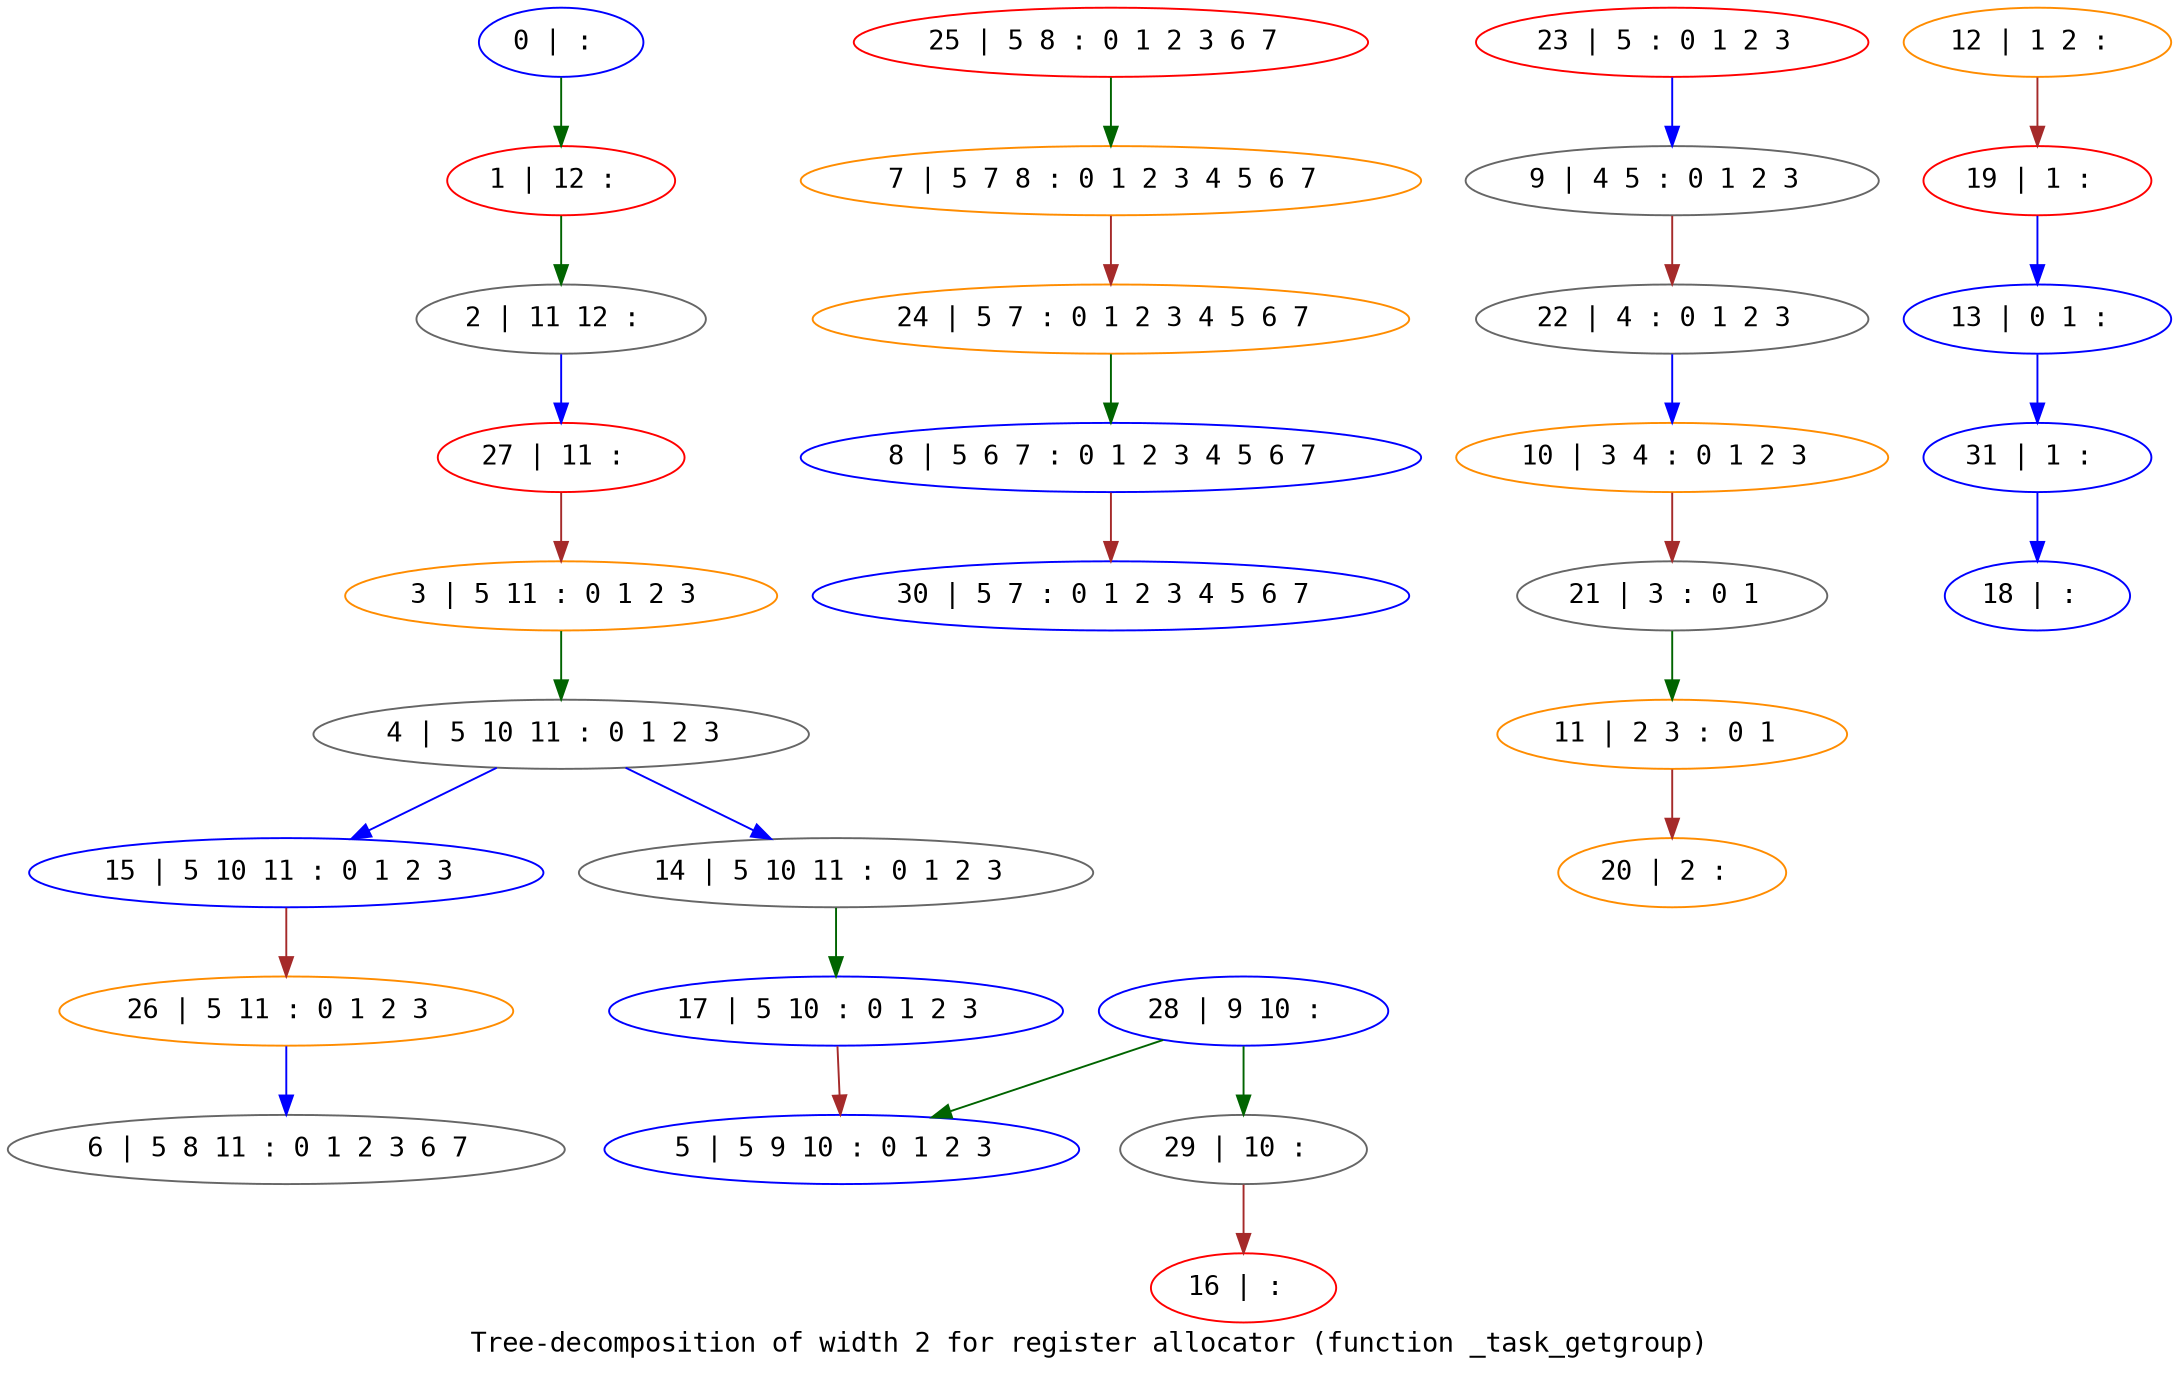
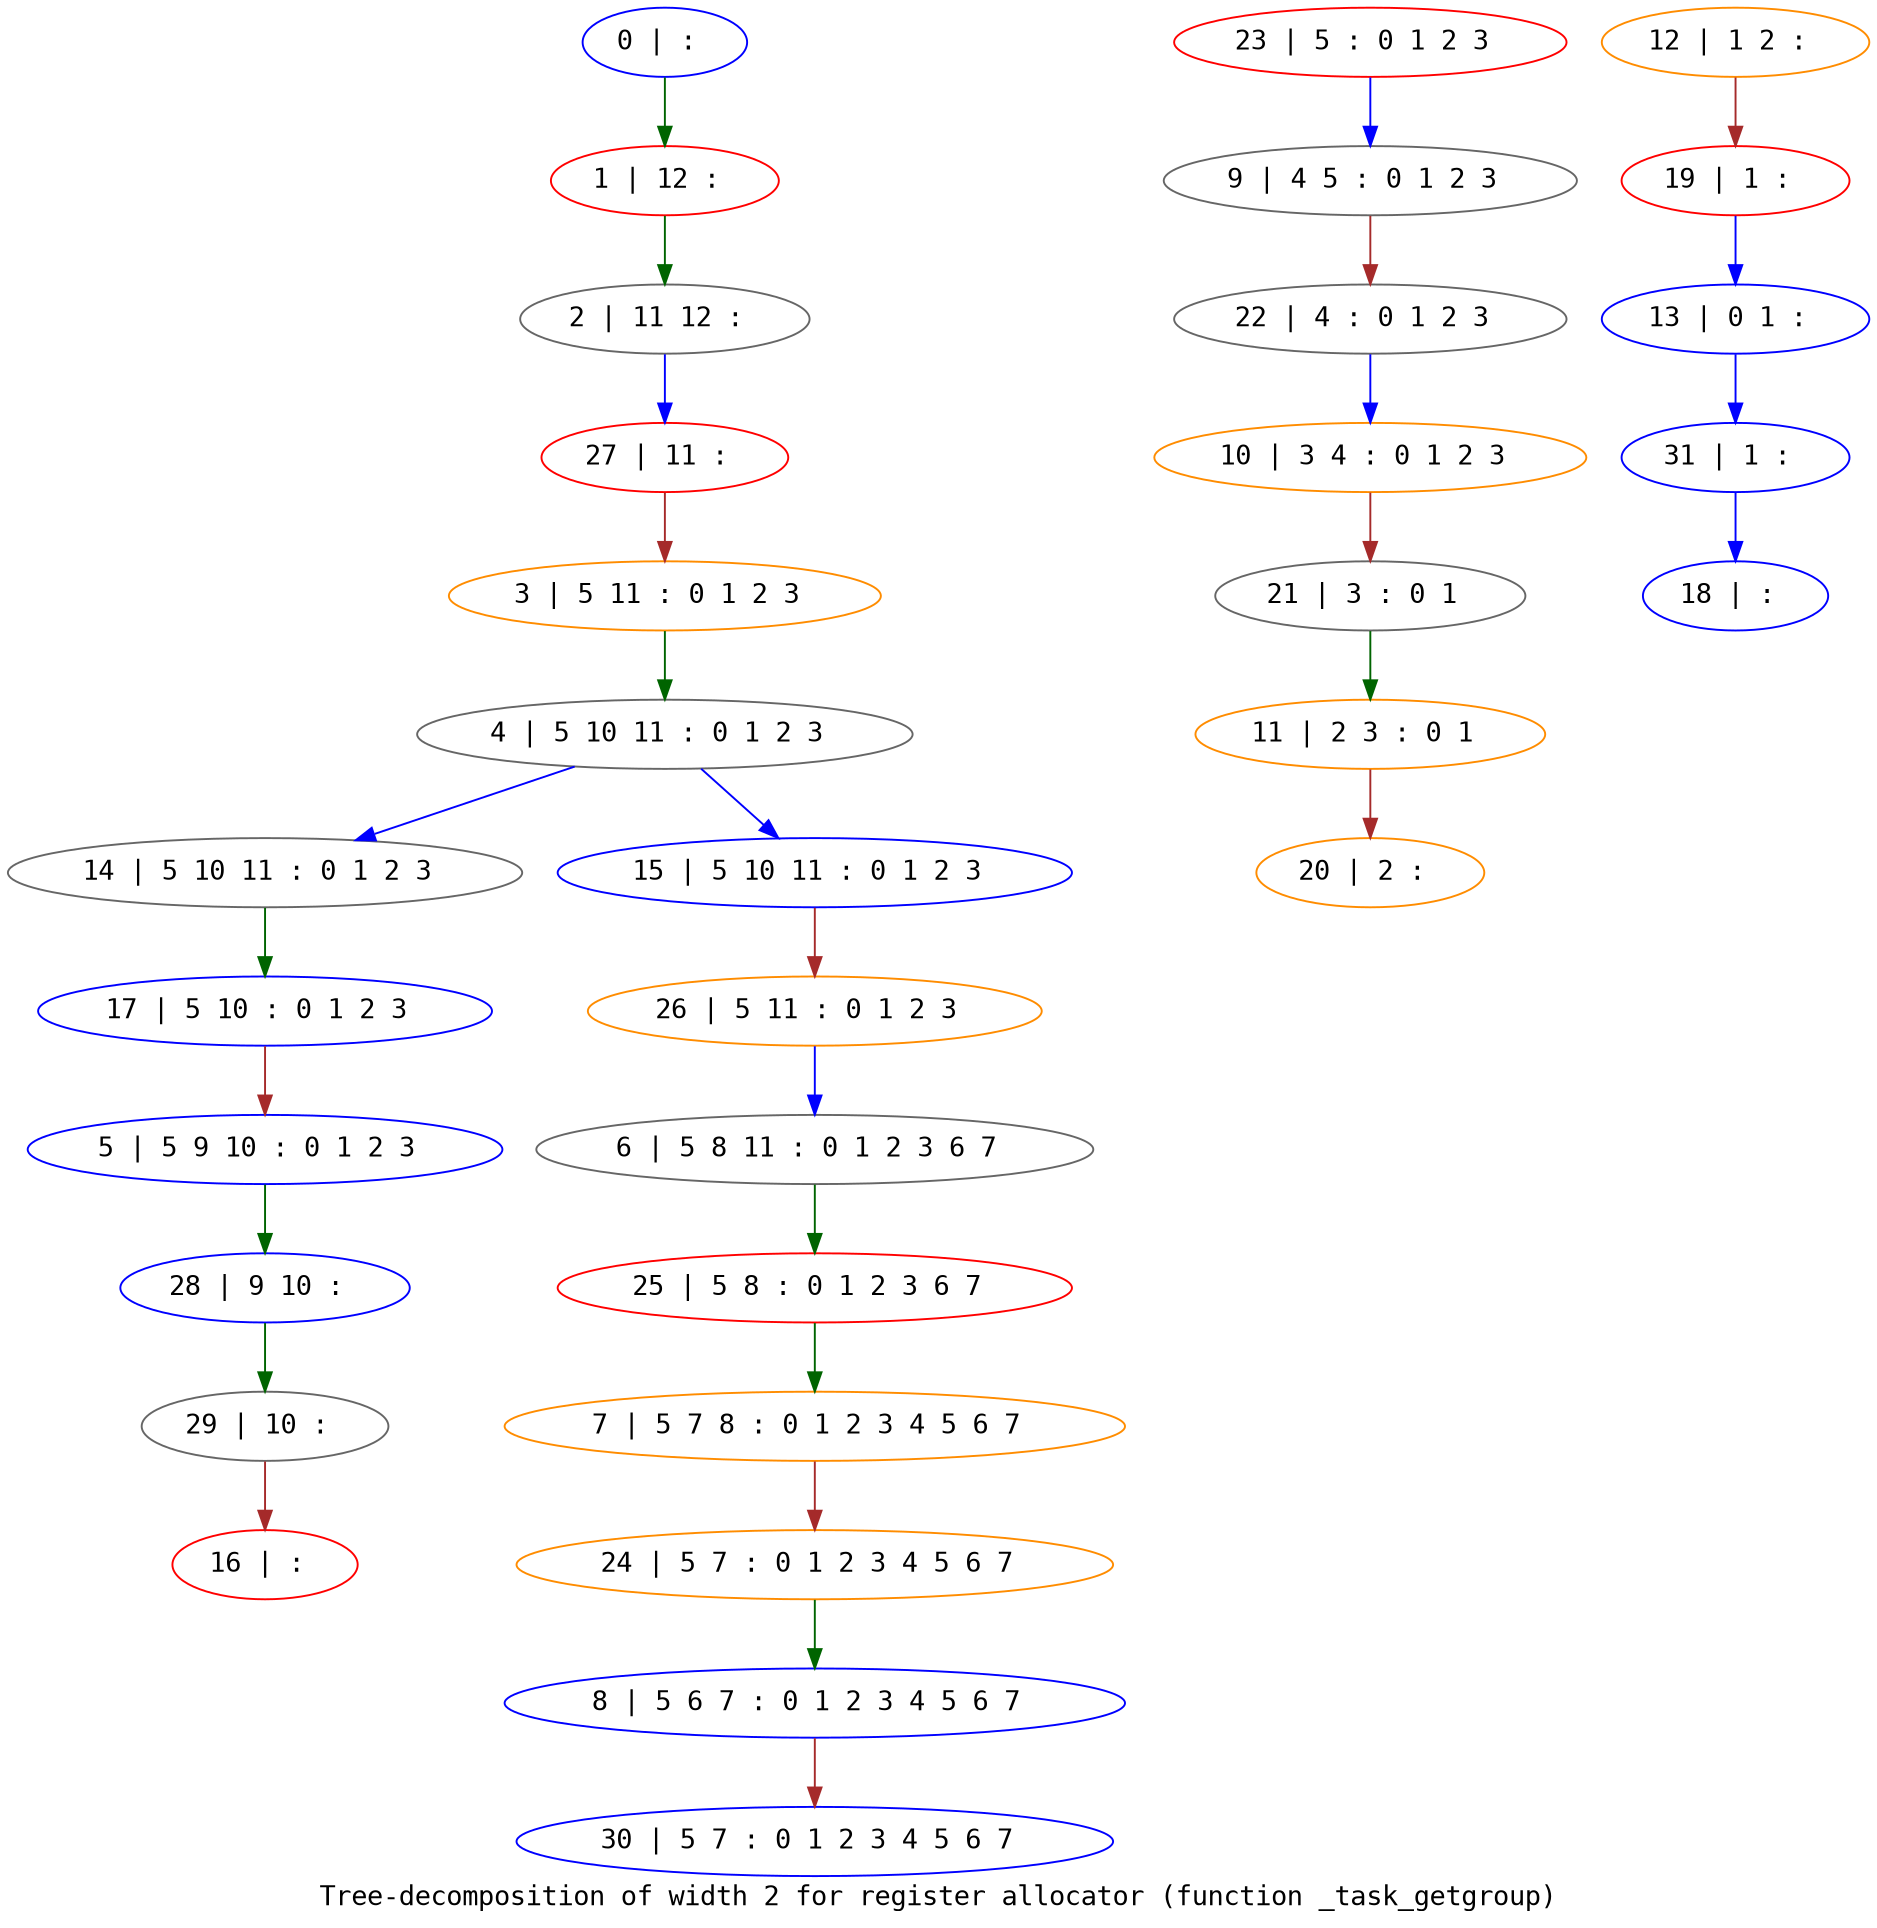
(1057, 1076) -> (265, 1209)
none -> (815, 1209)
